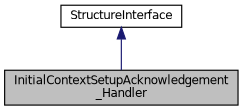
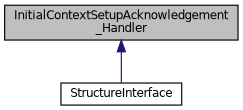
(121, 55) -> (121, 67)
